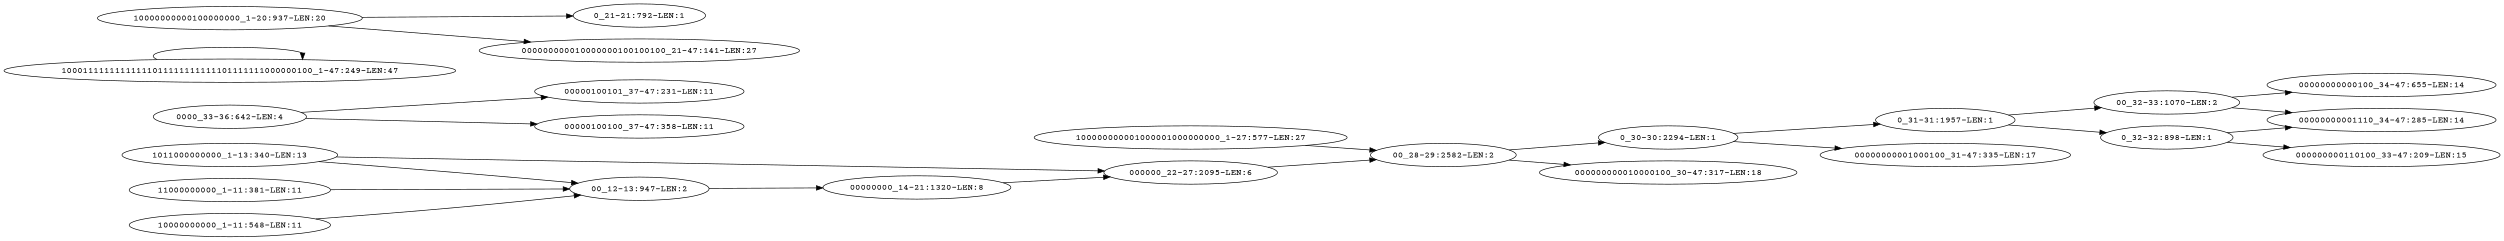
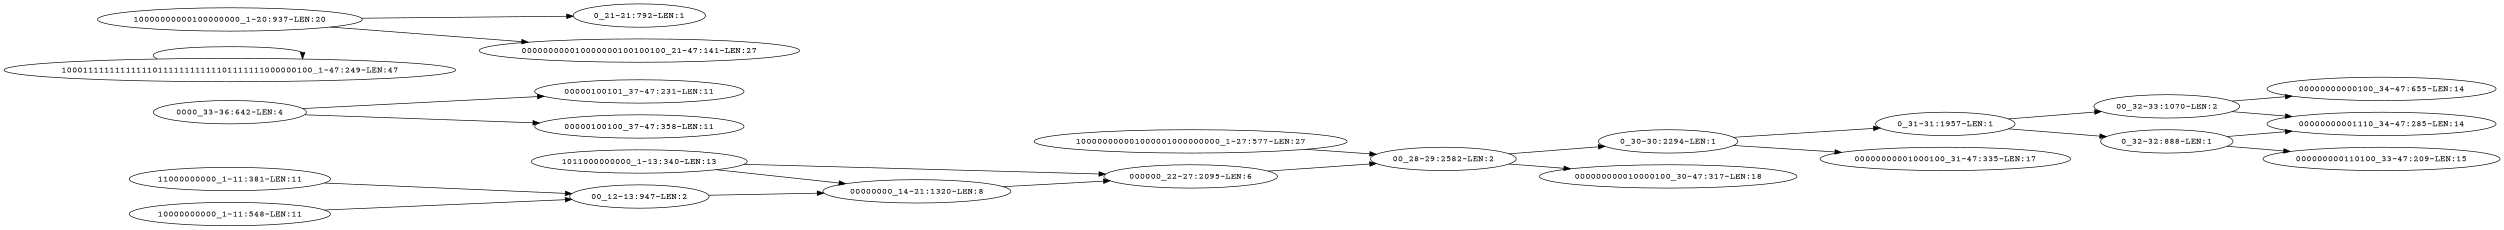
(2167, 138) -> (2167, 141)
(445, 172) -> (778, 176)
